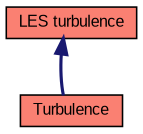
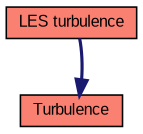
(61, 75) -> (82, 59)
